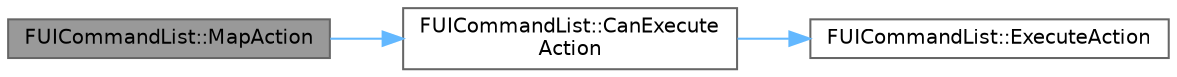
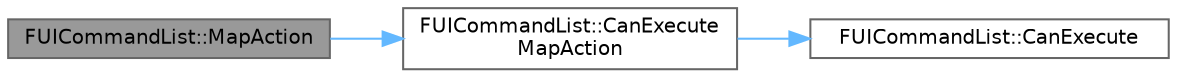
(570, 39) -> (570, 39)
(990, 39) -> (990, 39)
